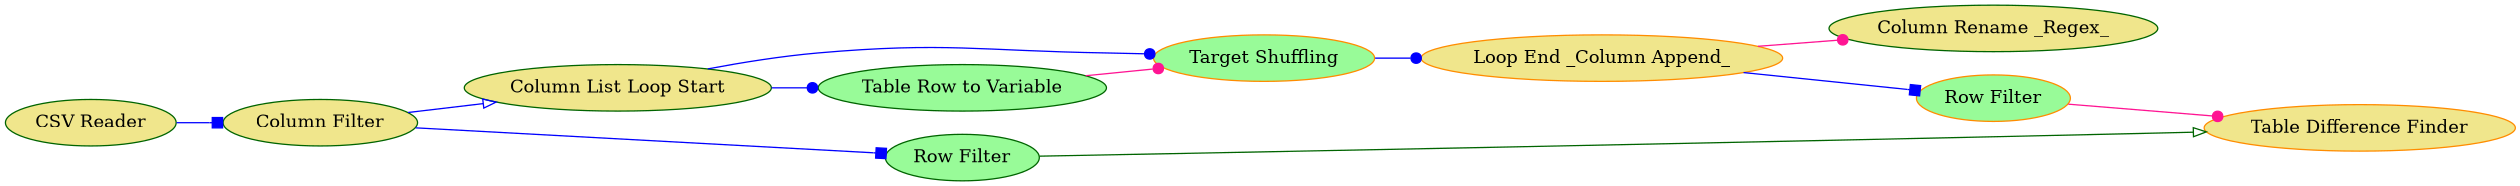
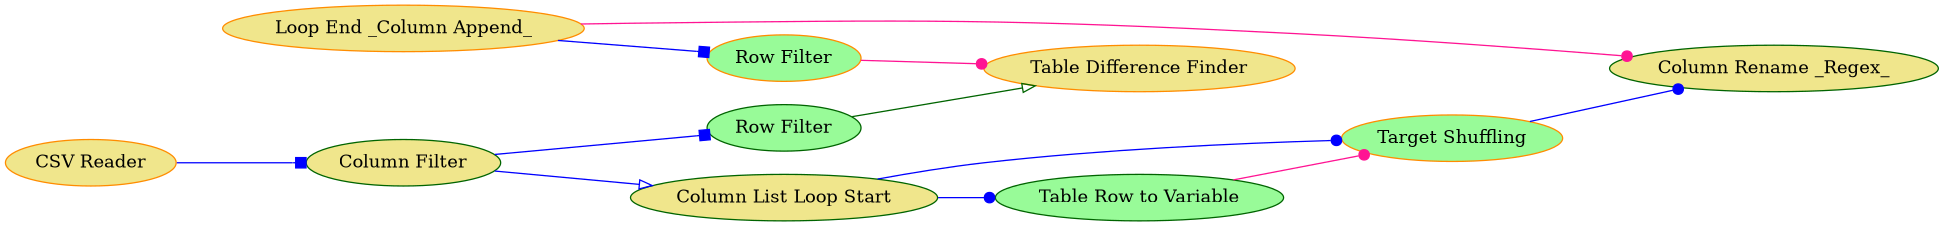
(1393, 58) -> (1601, 106)
(91, 123) -> (91, 163)
